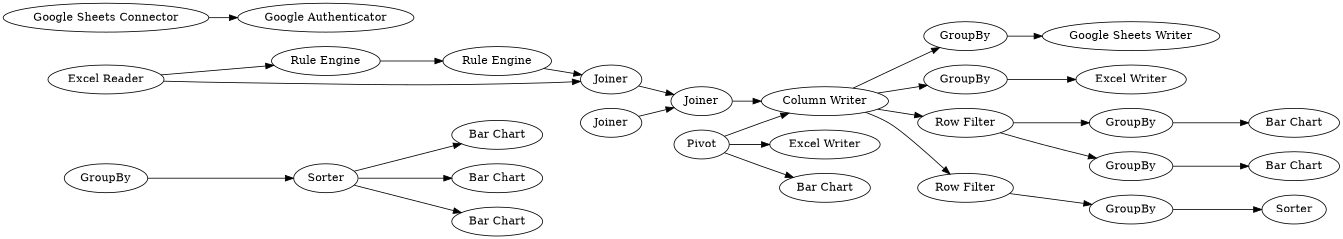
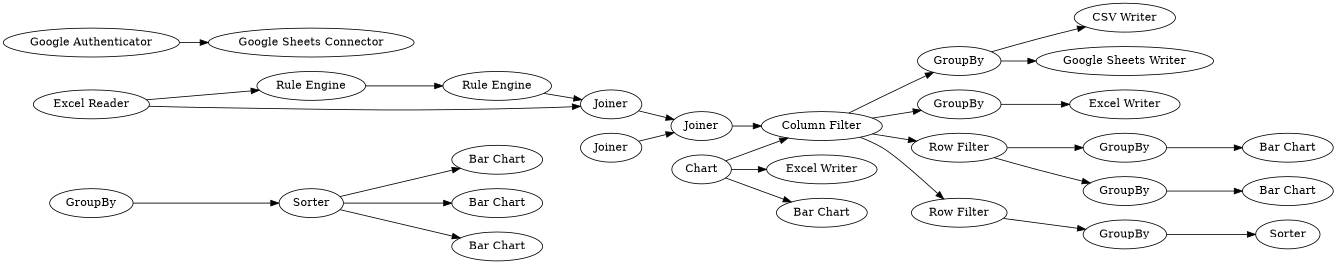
(219, 18) -> (190, 43)
none -> (1125, 18)
(825, 101) -> (822, 126)
(702, 144) -> (702, 169)
